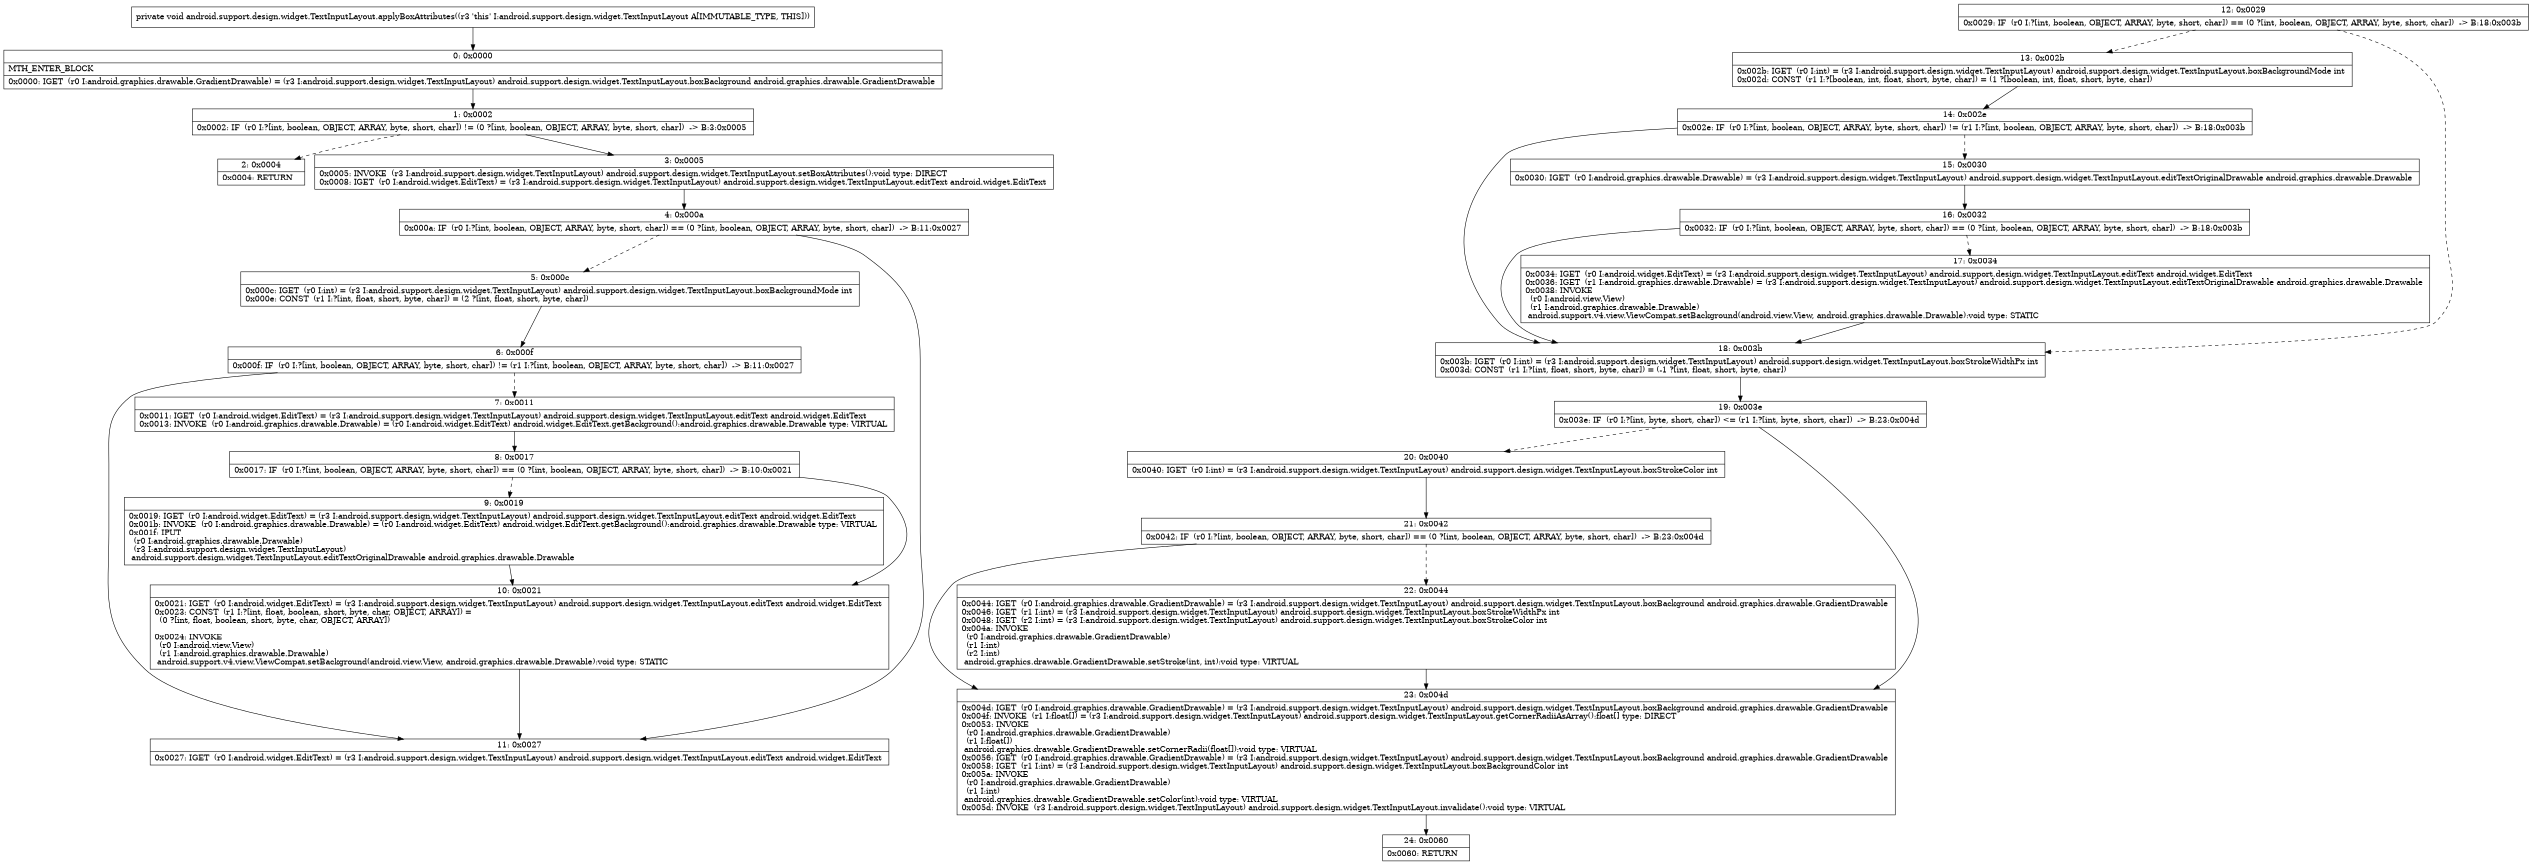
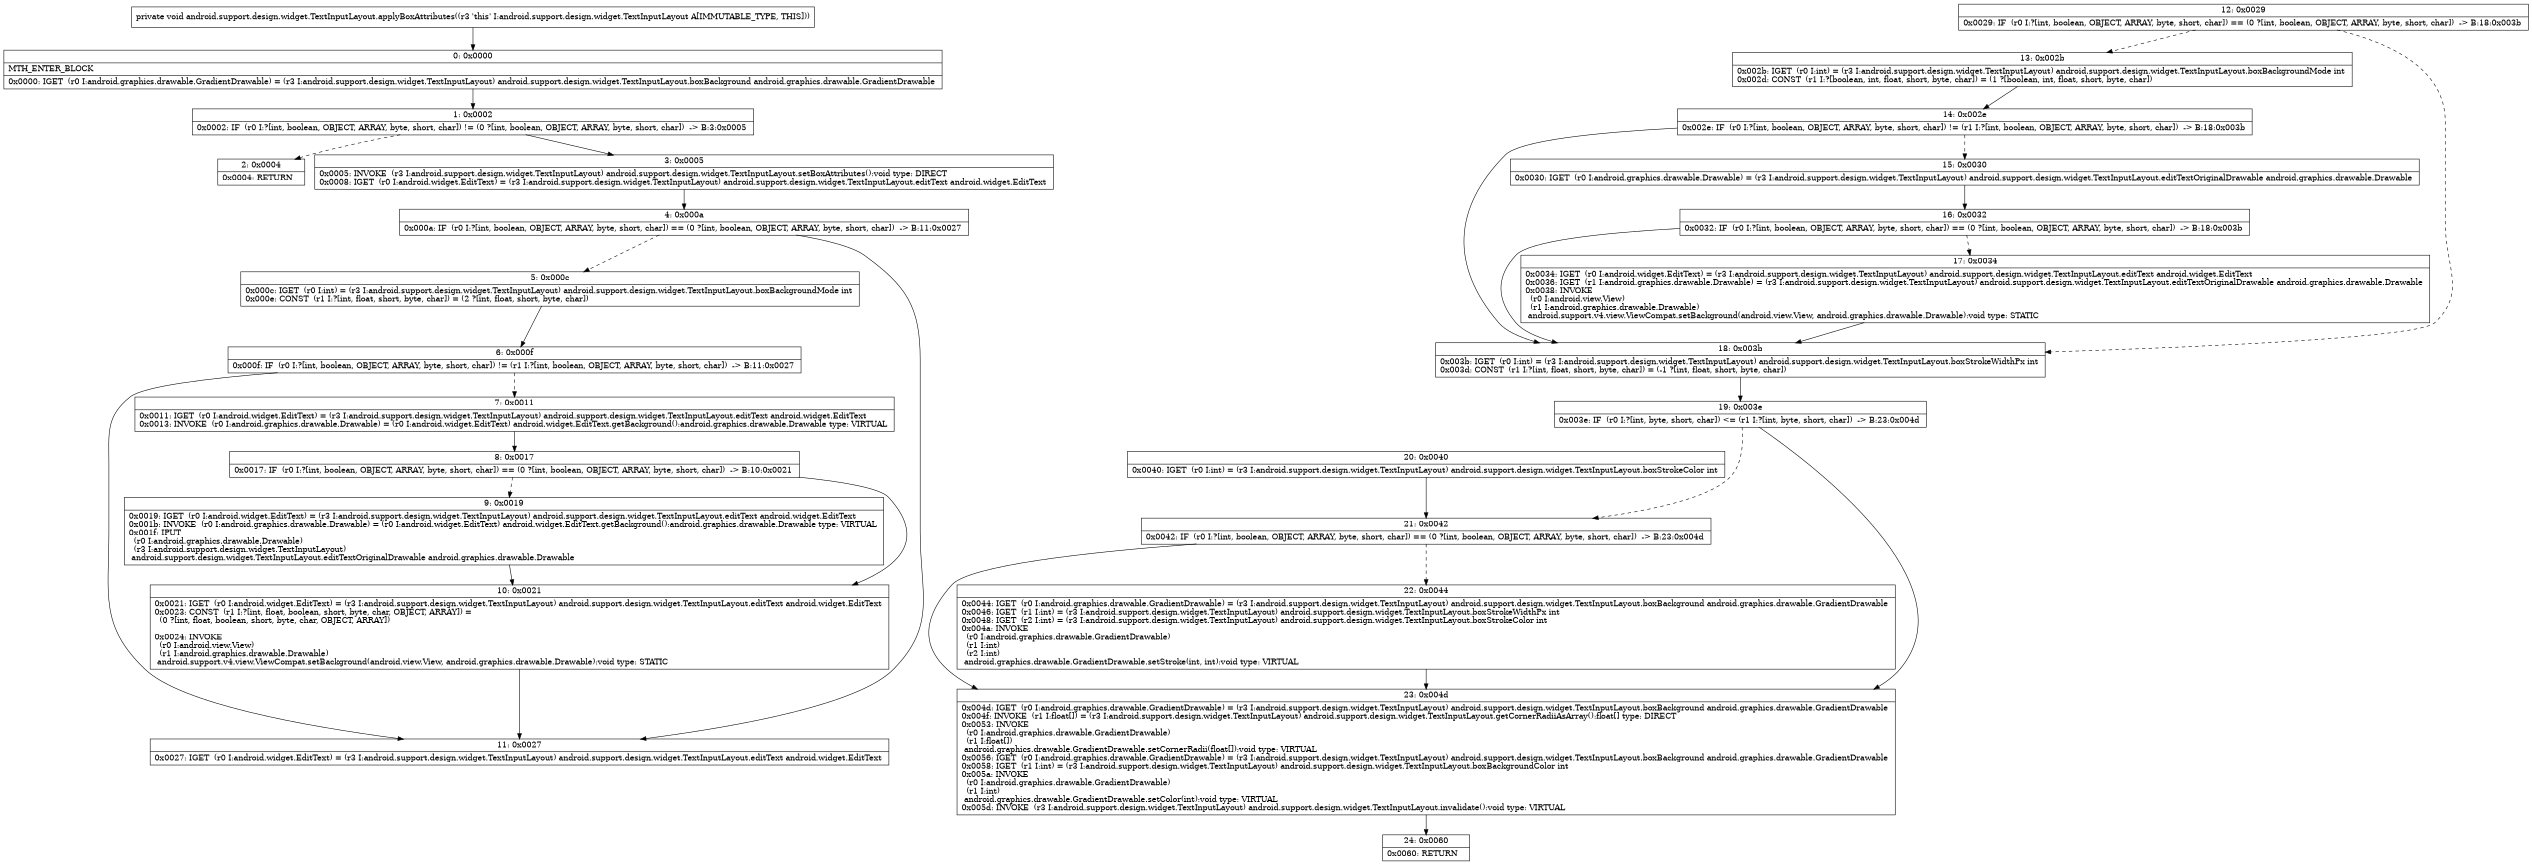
(1586, 439) -> (1692, 498)
